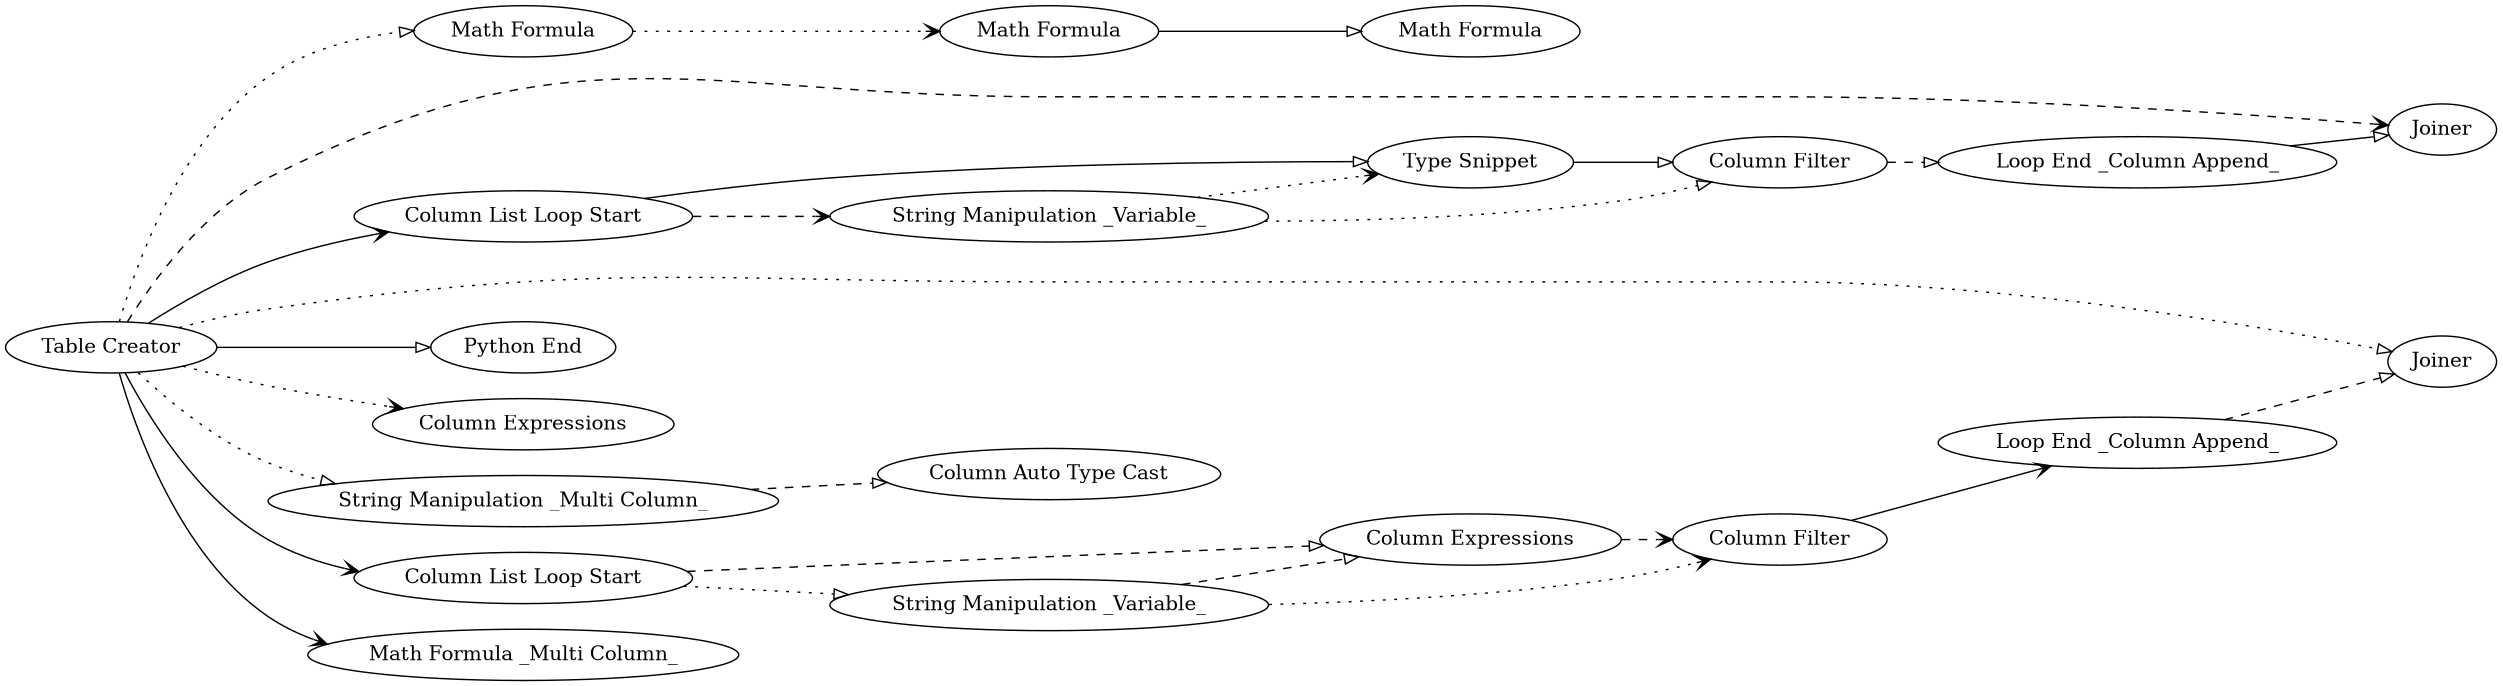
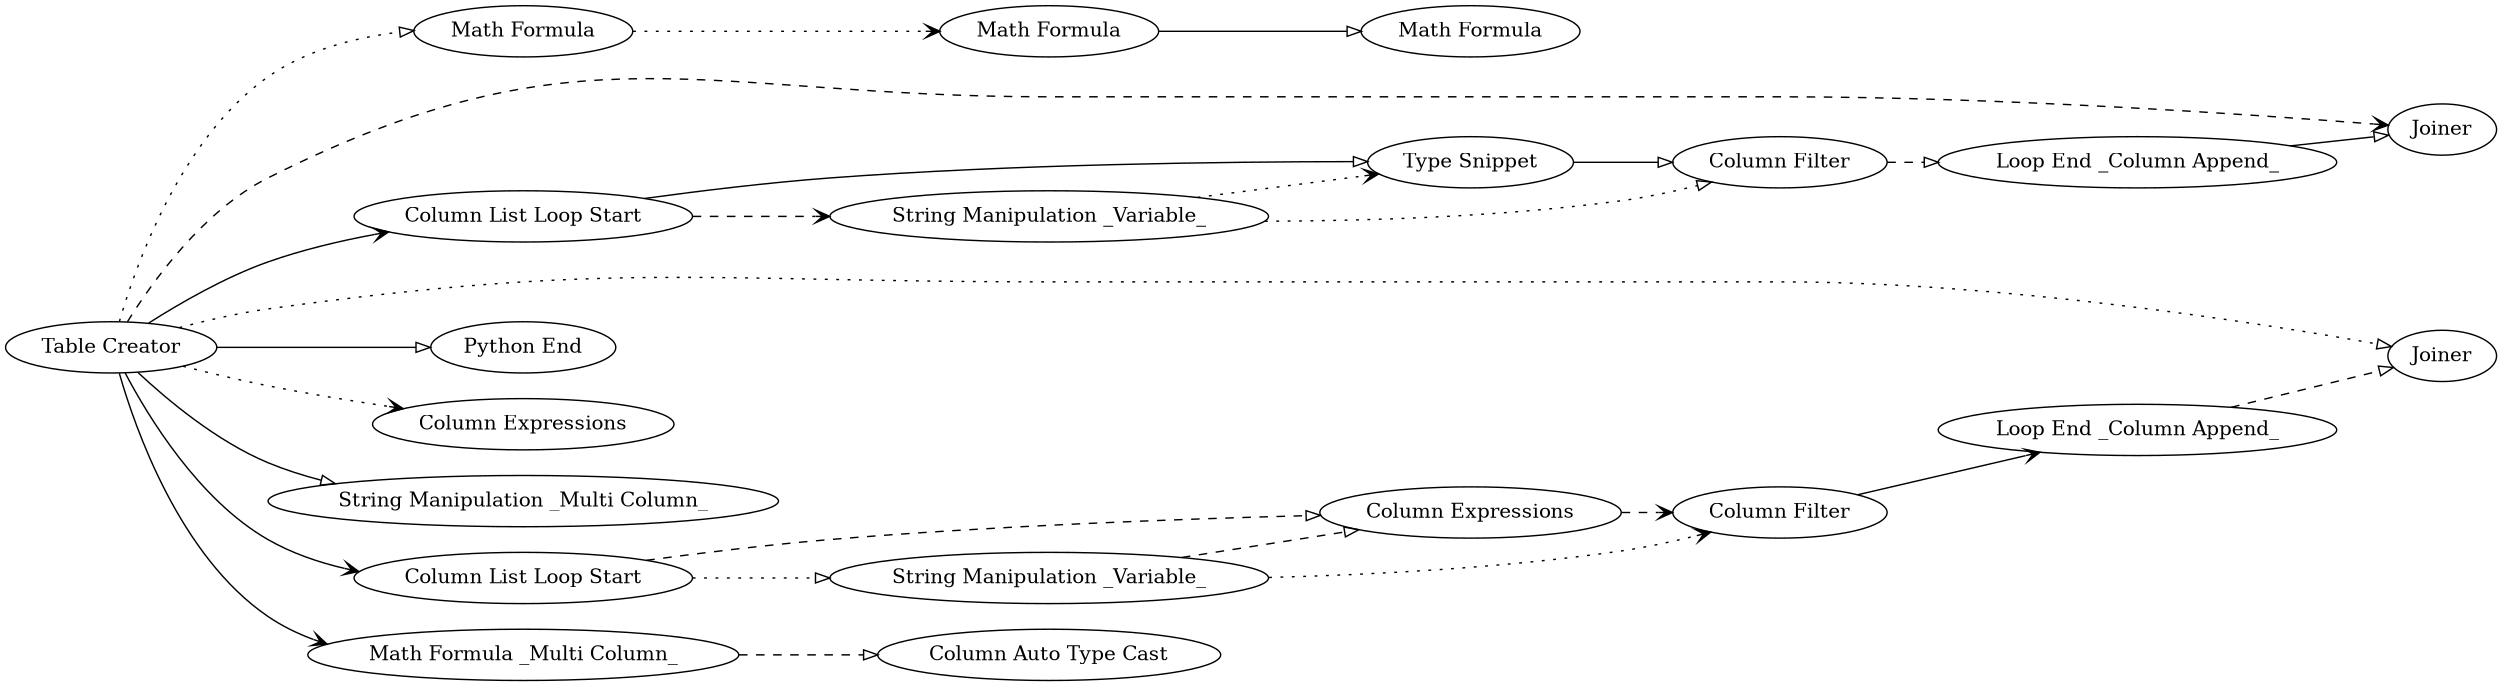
(223, 439) -> (223, 439)
(812, 486) -> (801, 655)
